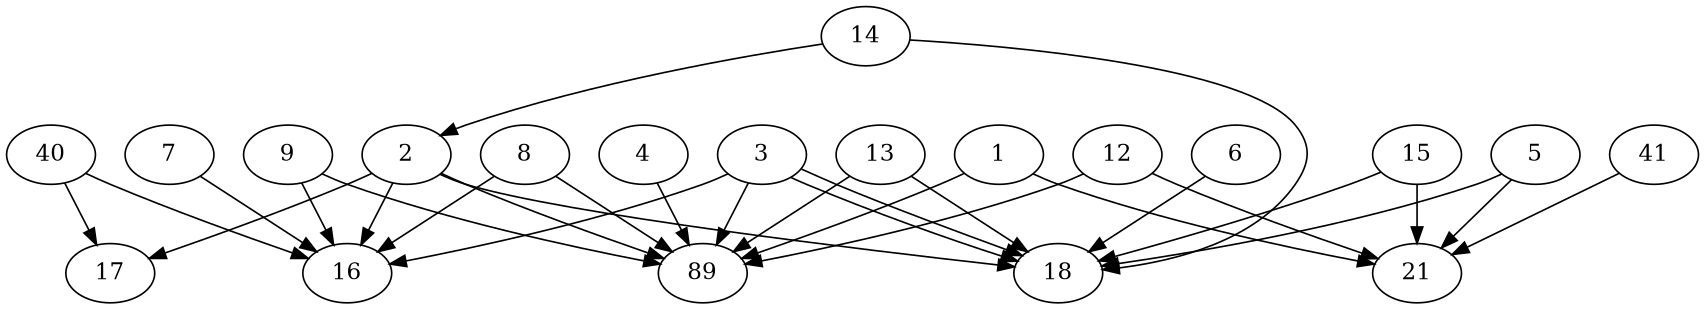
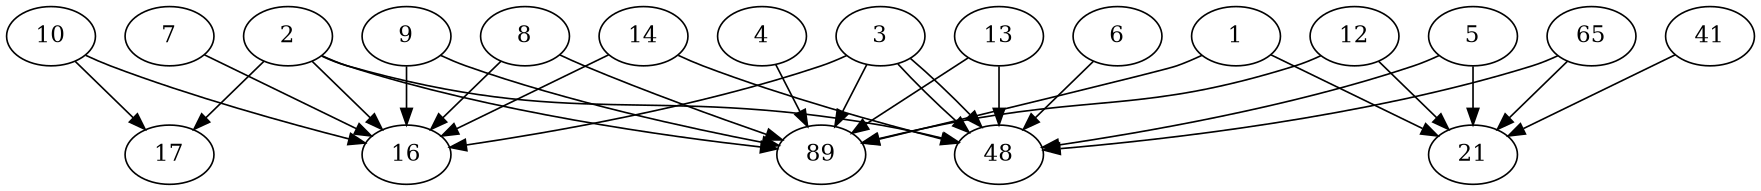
(637, 78) -> (552, 83)
(51, 155) -> (51, 36)
(1417, 155) -> (1592, 36)
(1058, 273) -> (999, 155)
